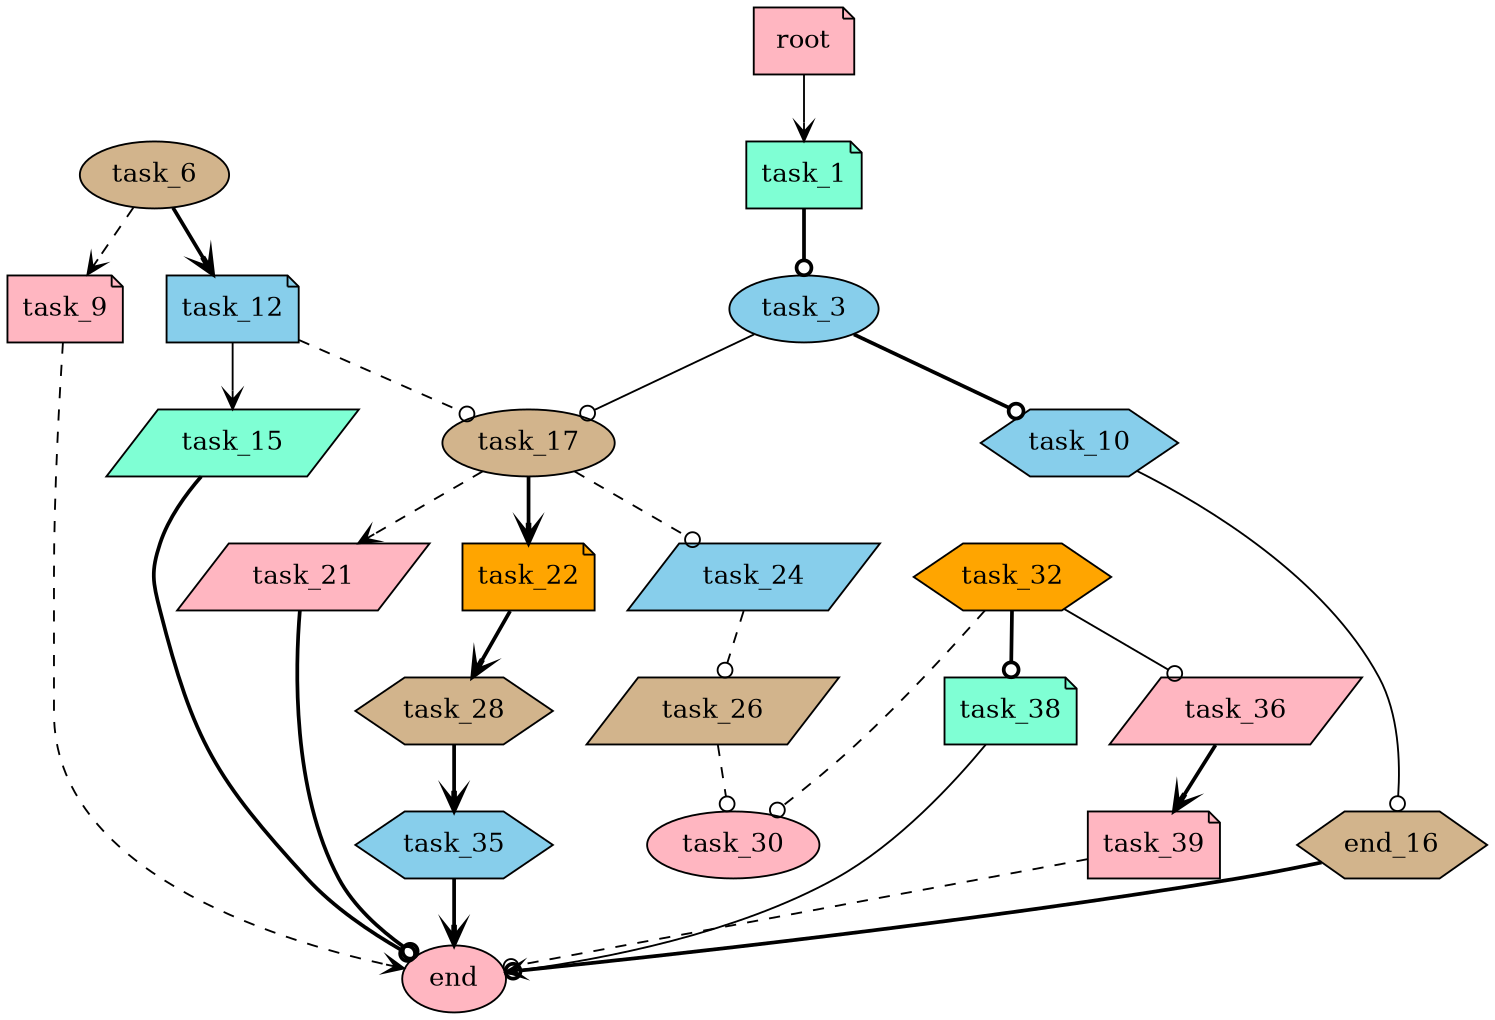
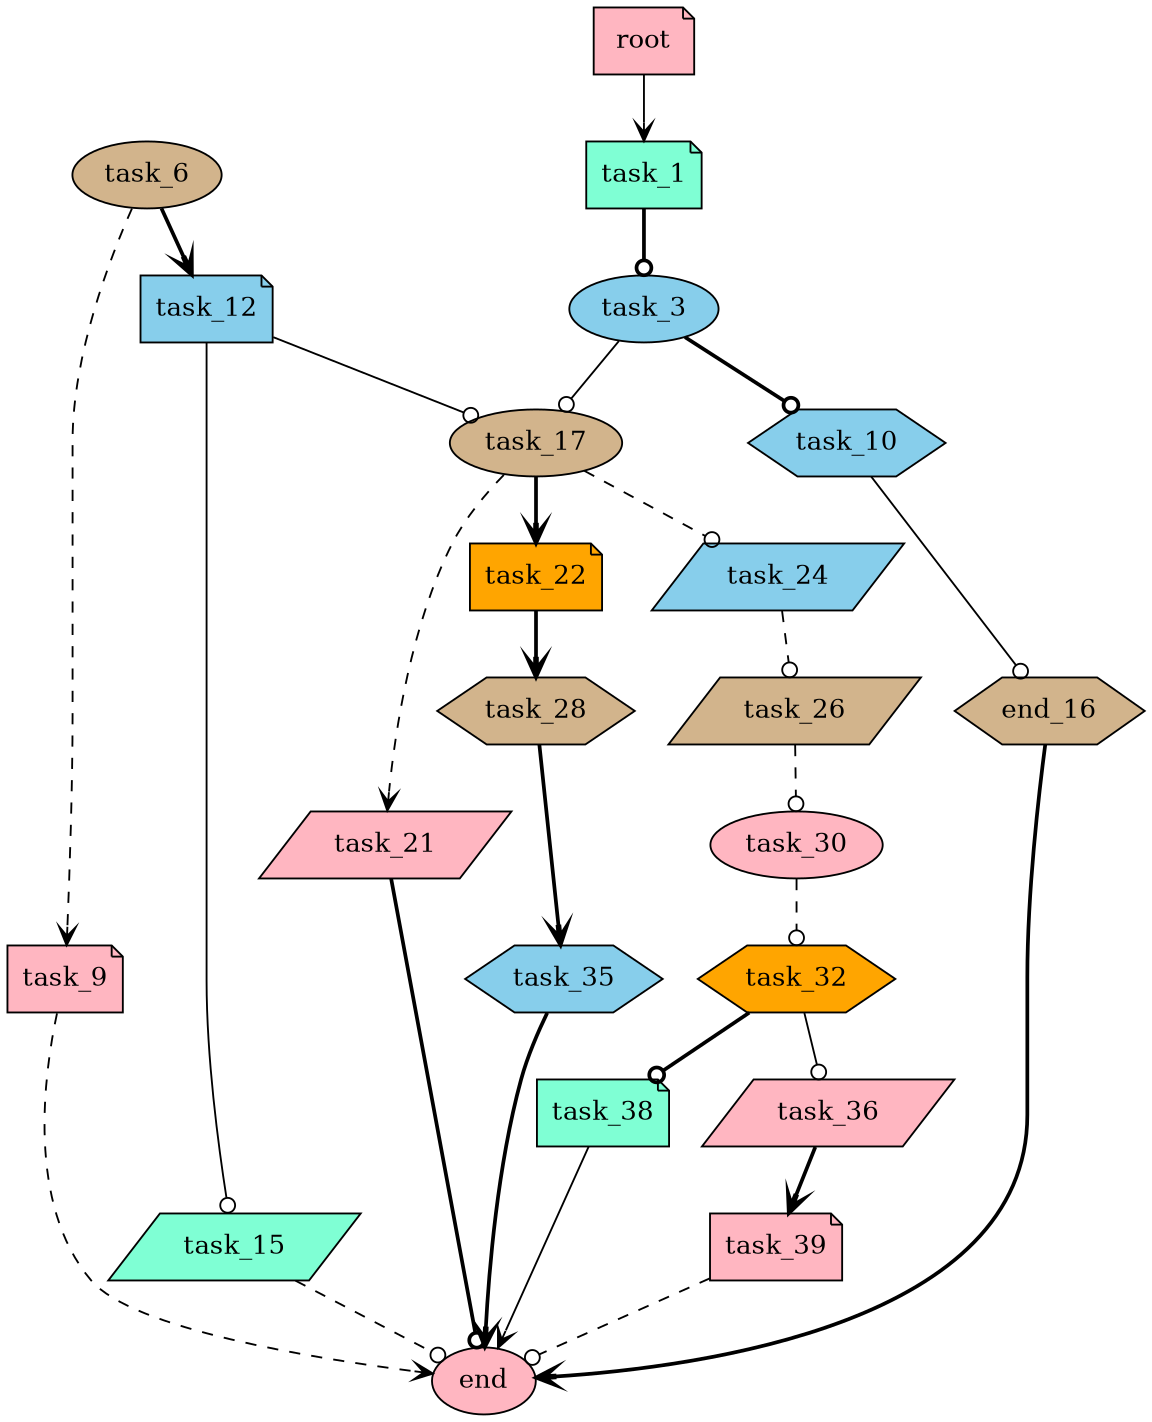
(233, 367) -> (207, 771)
(379, 375) -> (369, 375)
(889, 713) -> (797, 905)
(205, 743) -> (363, 1316)
(922, 924) -> (992, 1216)
